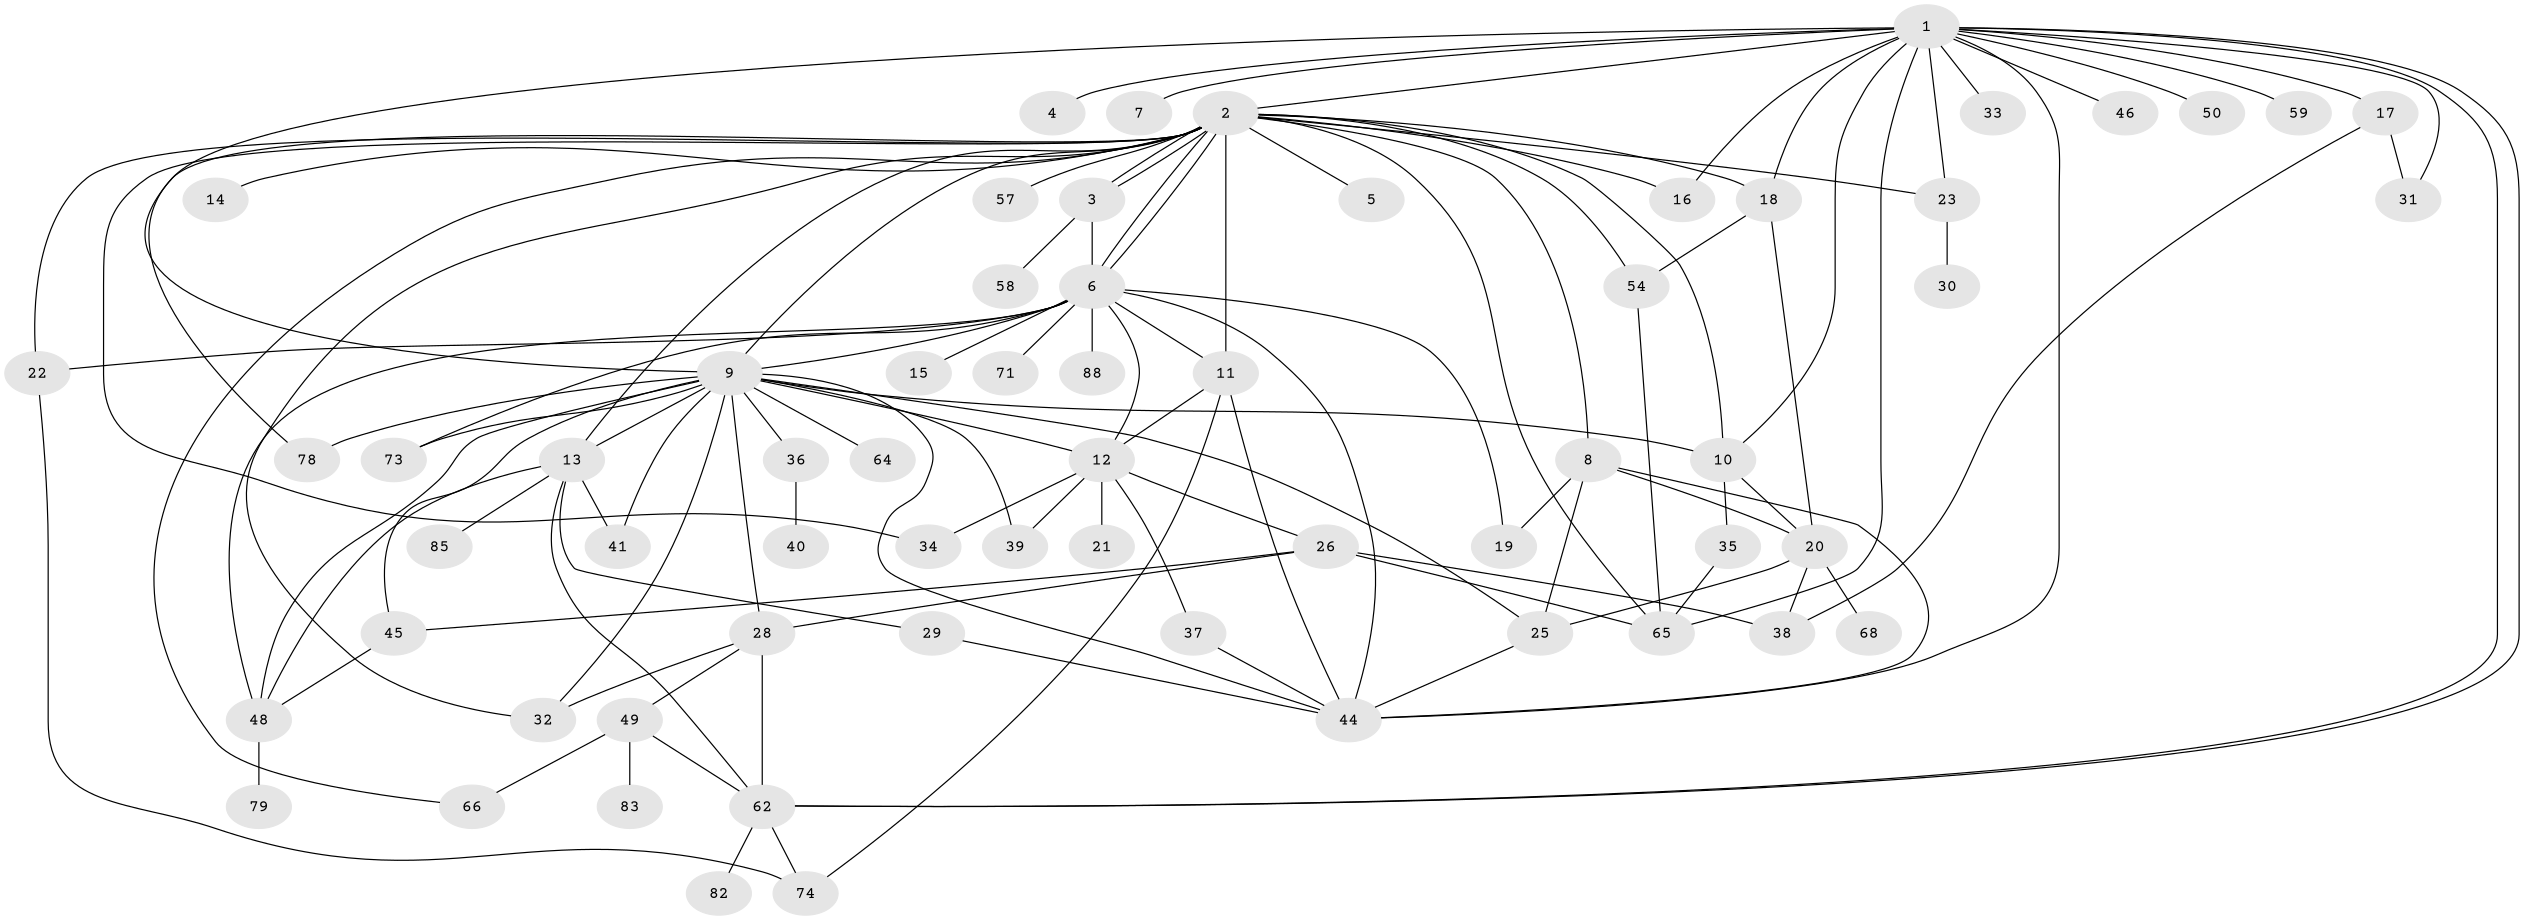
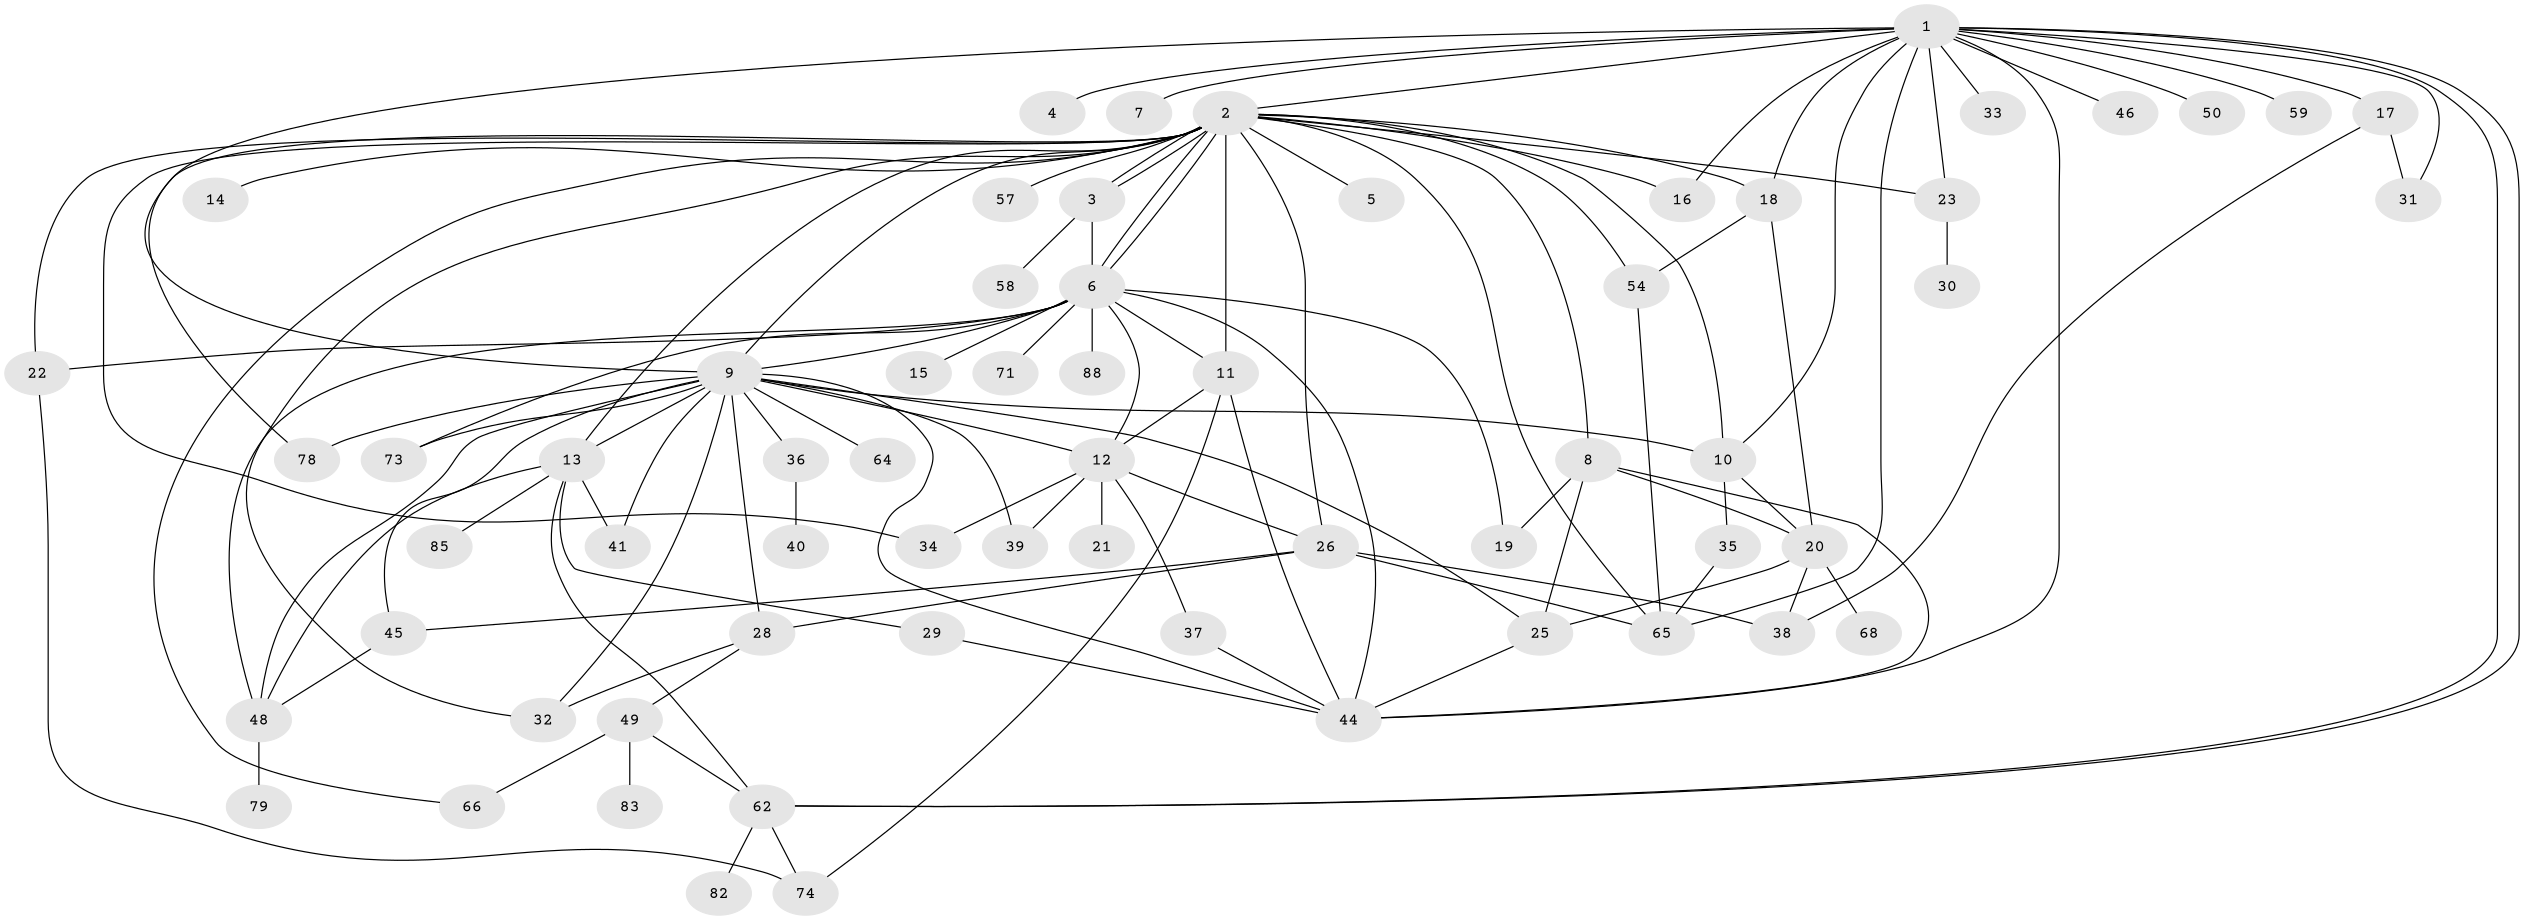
none -> (1305, 321)
(762, 720) -> none
